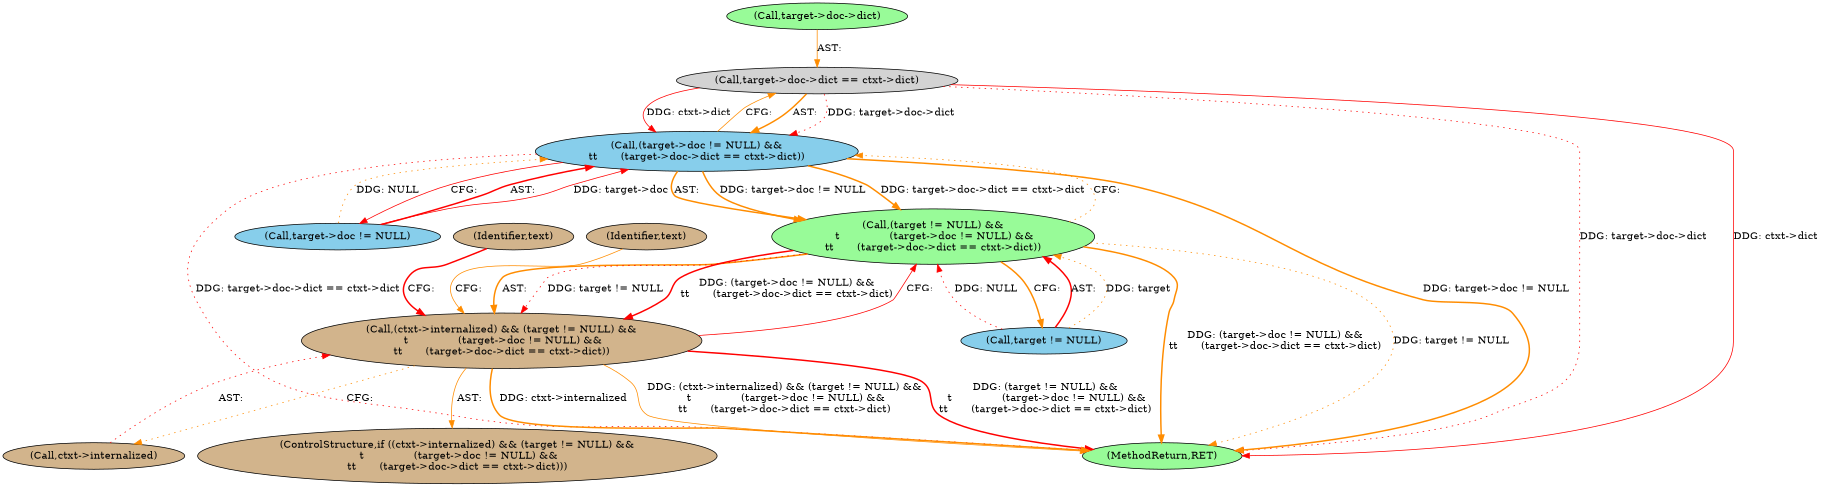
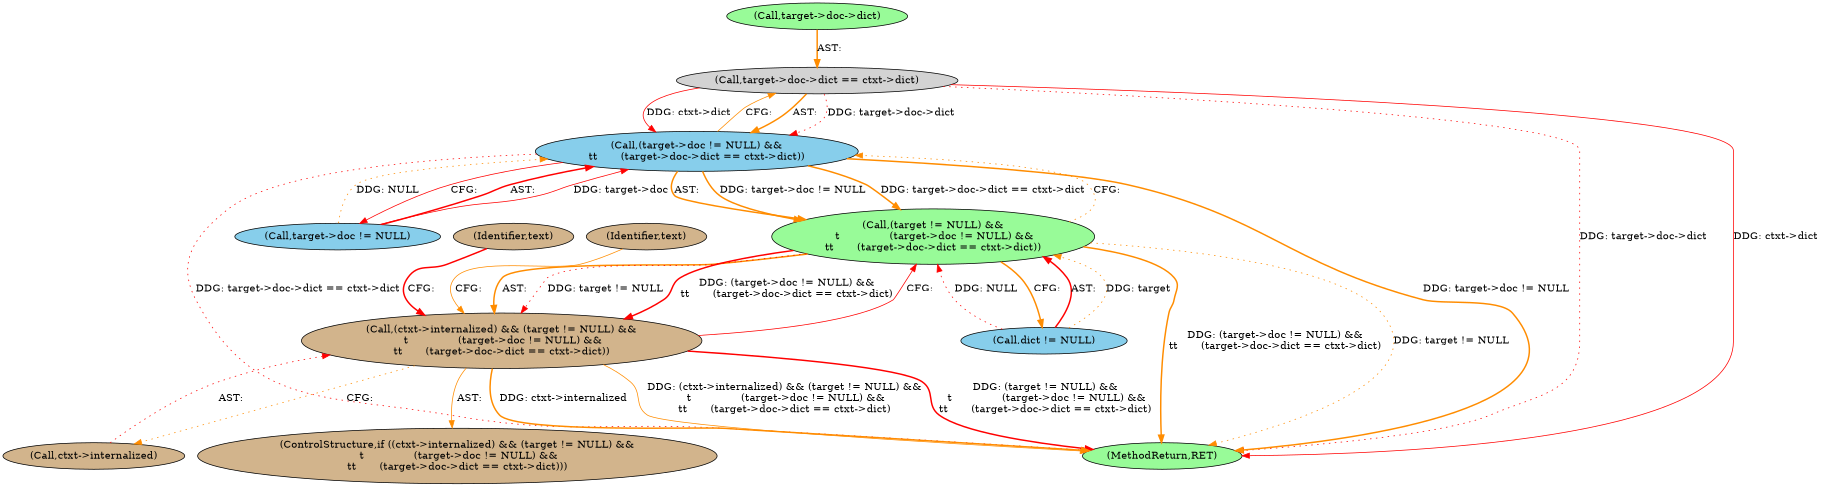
(817, 45) -> (817, 45)
(1044, 341) -> (1044, 341)
